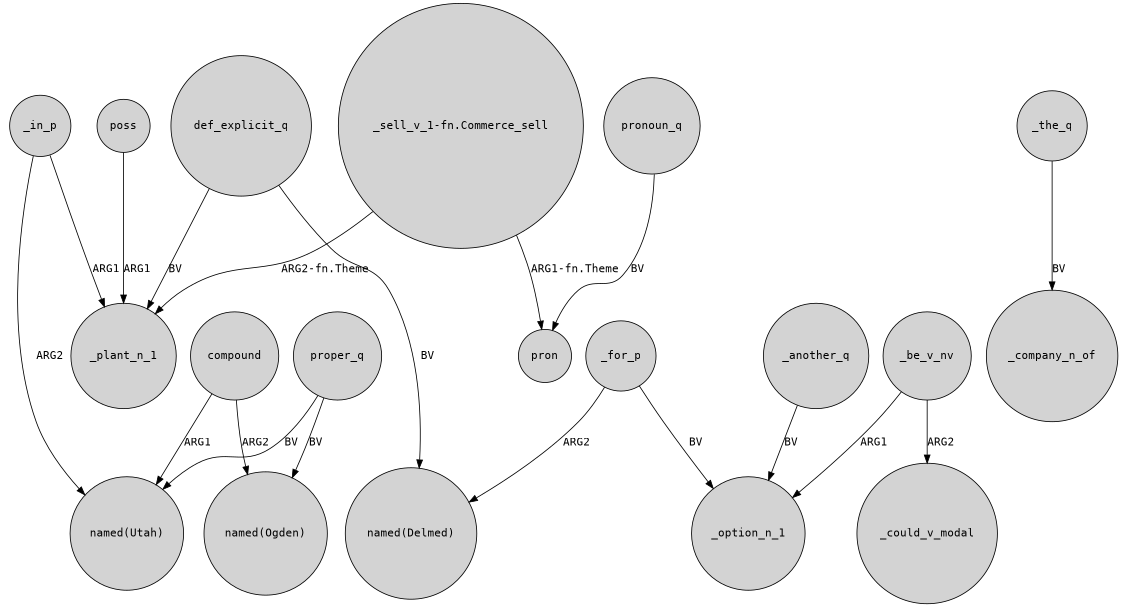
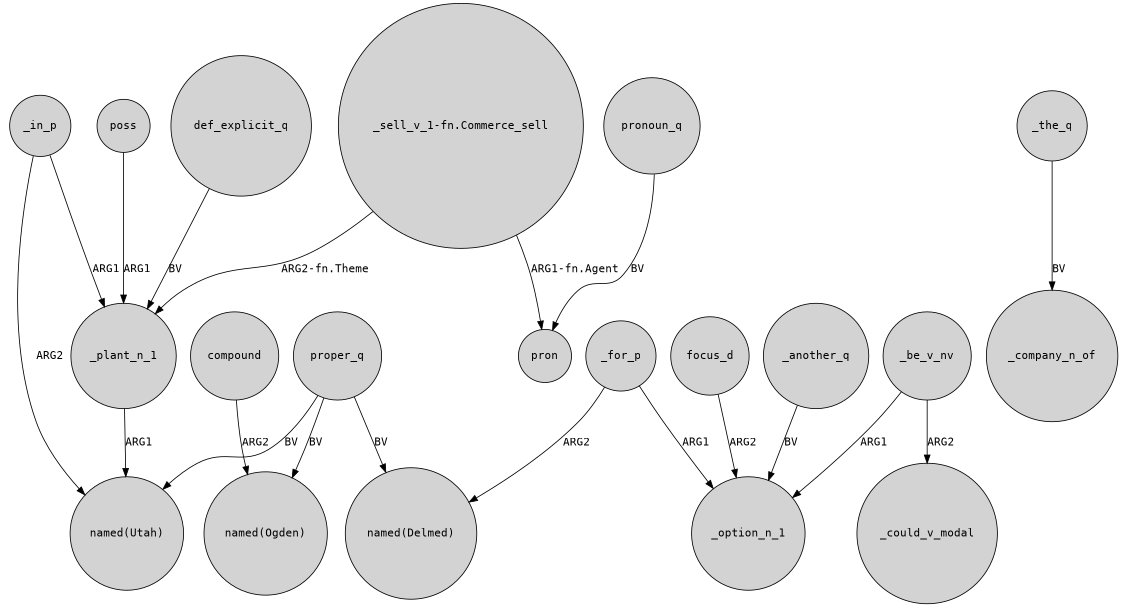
(575, 269) -> (575, 269)
(393, 299) -> (368, 431)
none -> (710, 356)
(186, 436) -> (125, 438)
(696, 443) -> (696, 443)
